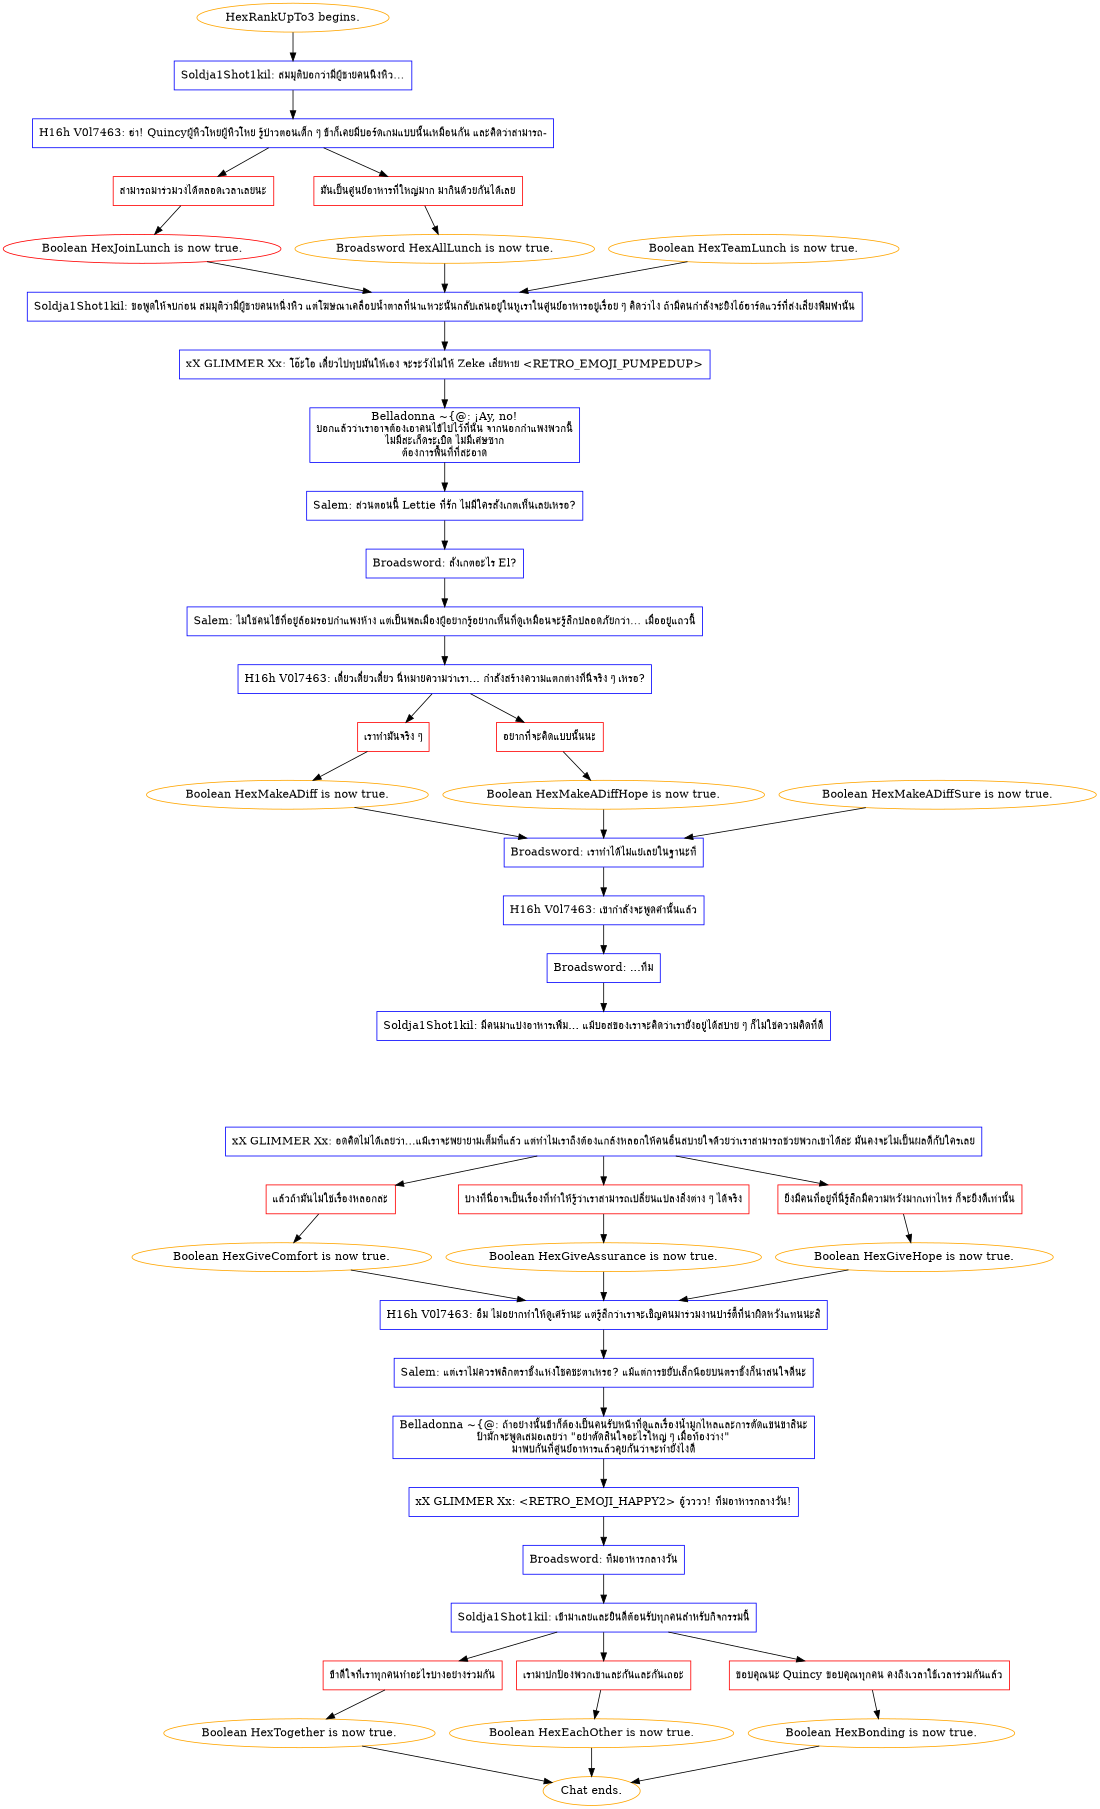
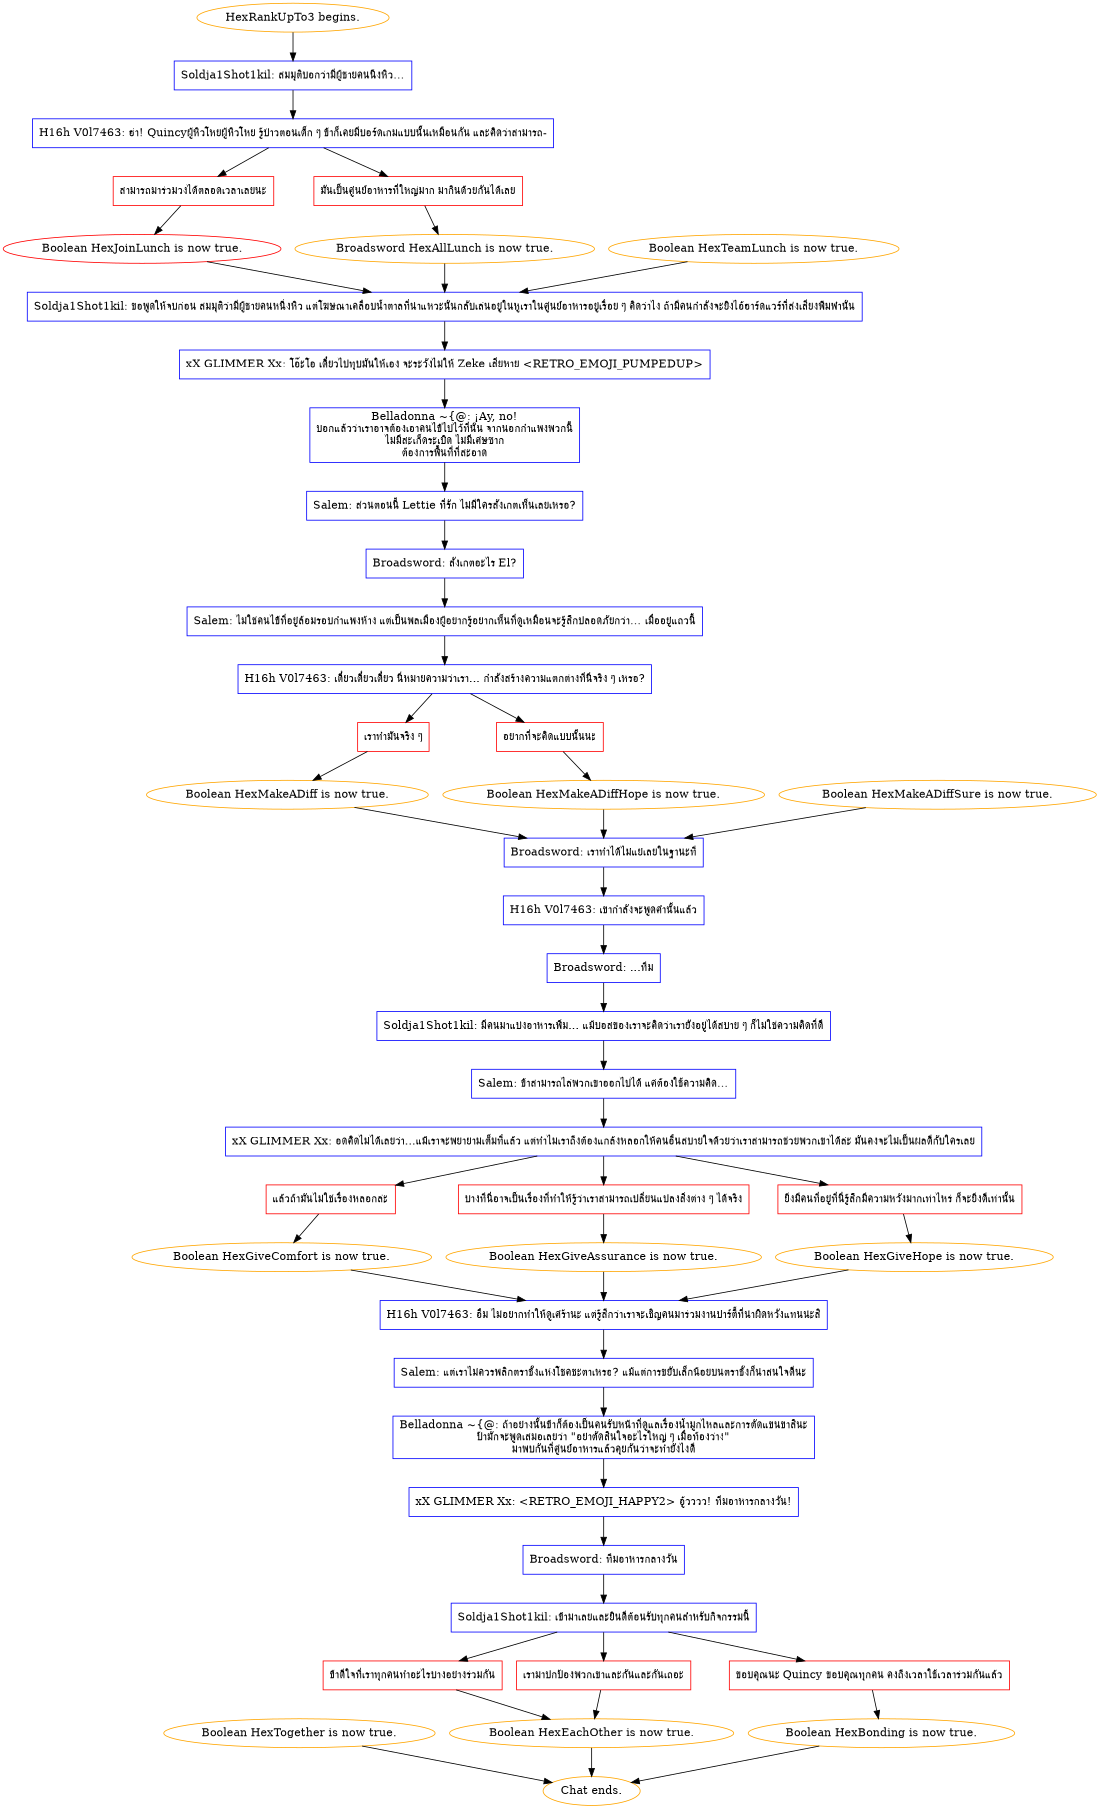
none -> (604, 1084)
(359, 1703) -> (499, 1703)
